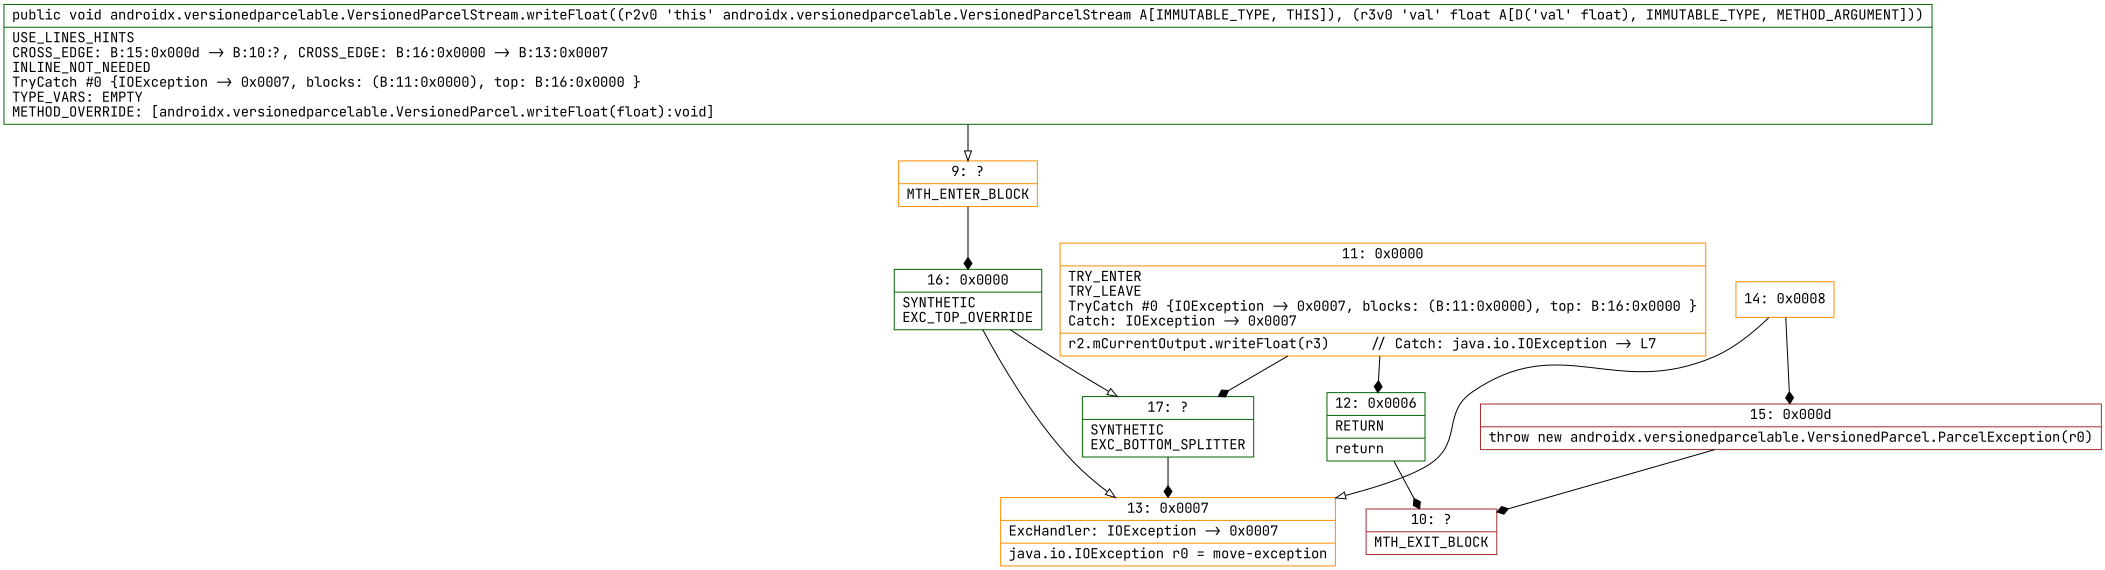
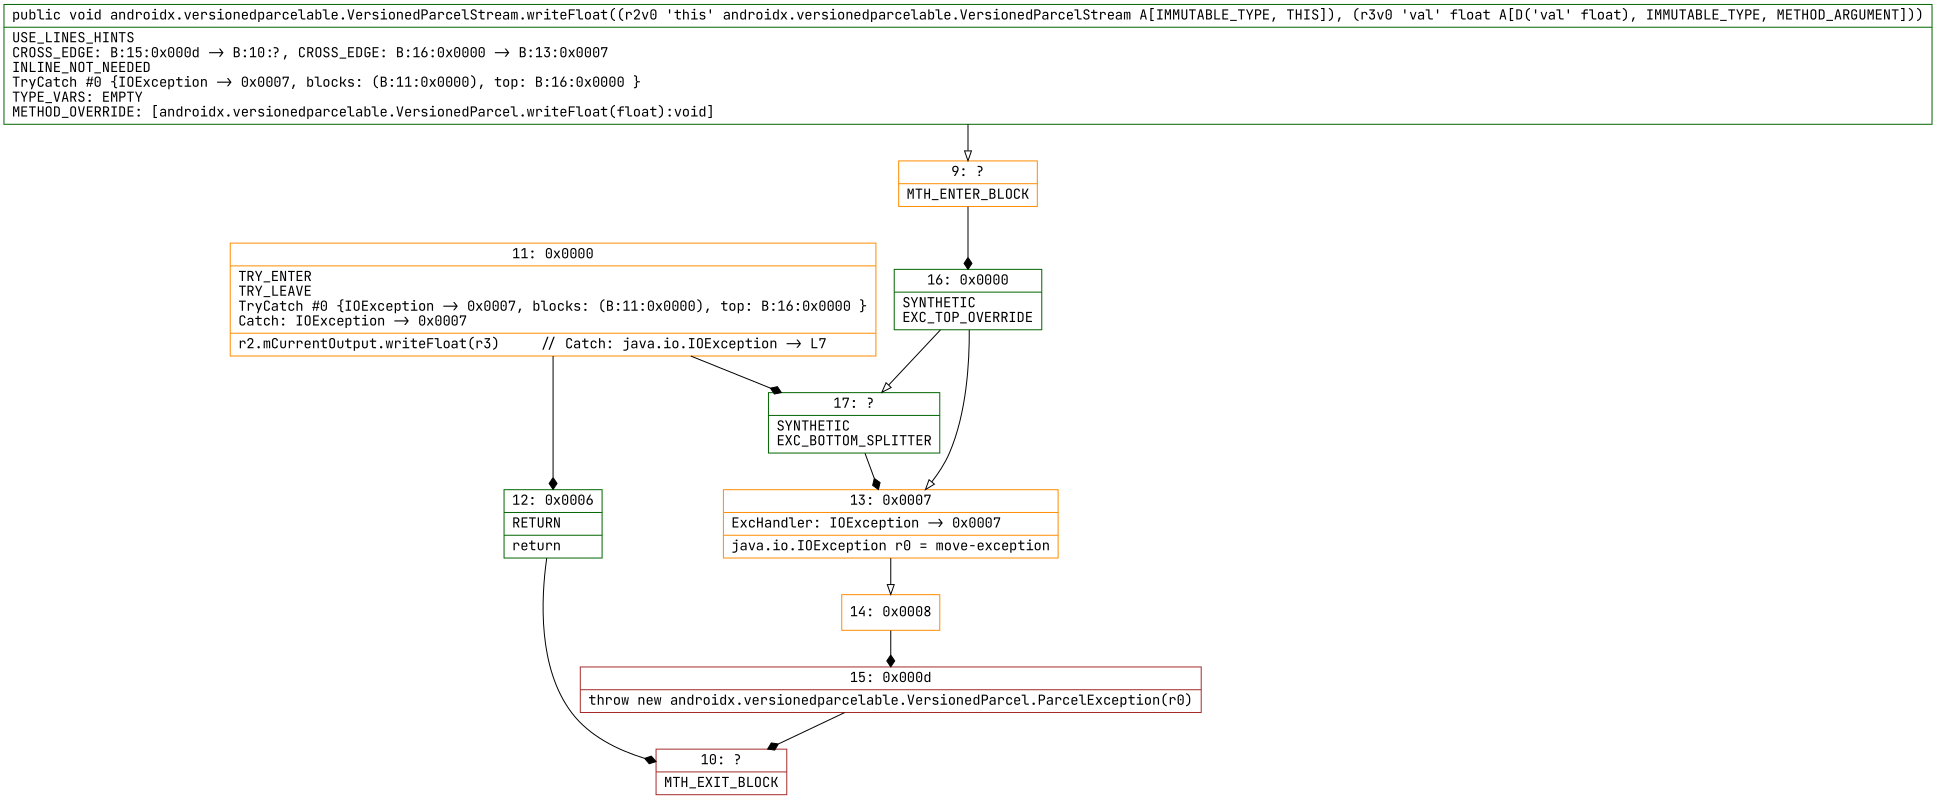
(1537, 366) -> (891, 571)
